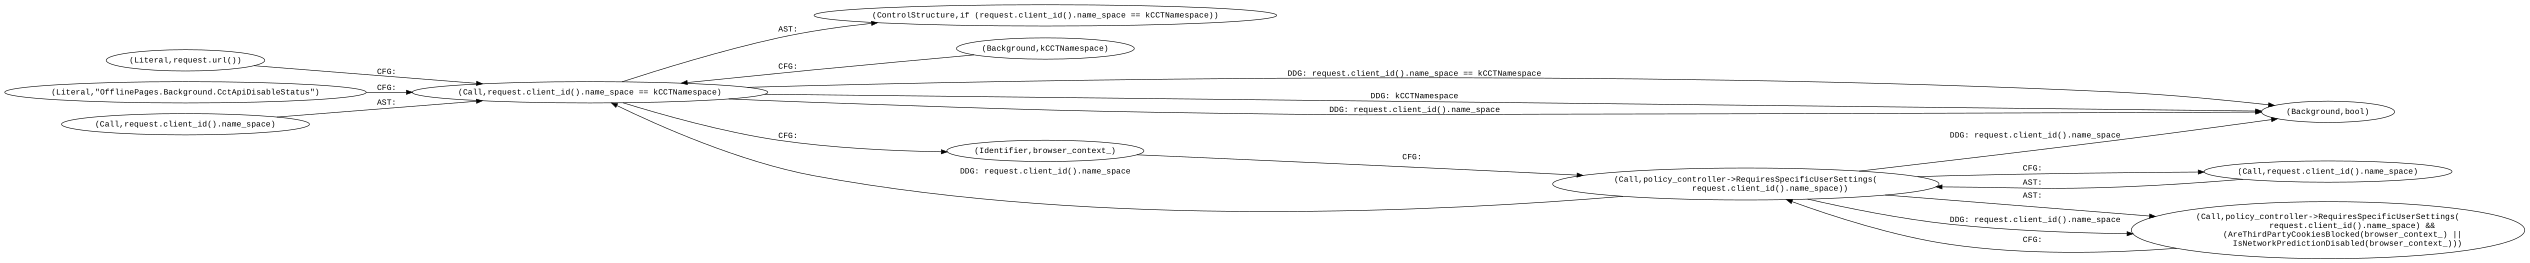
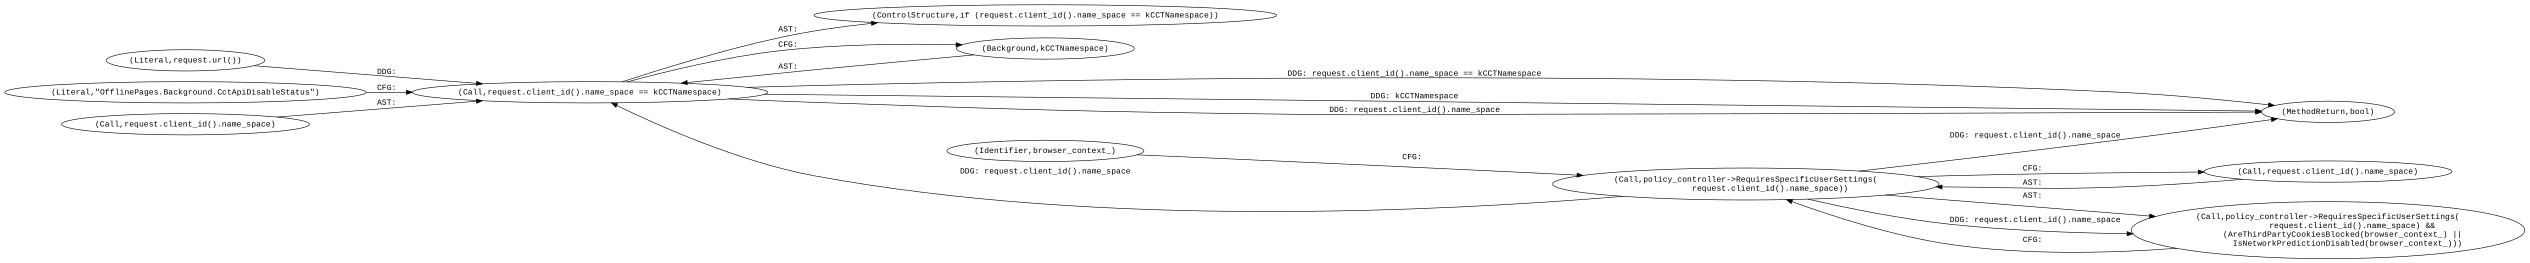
(791, 67) -> (791, 67)
(389, 72) -> (389, 72)
(2328, 112) -> (2328, 112)
(780, 140) -> (790, 50)
